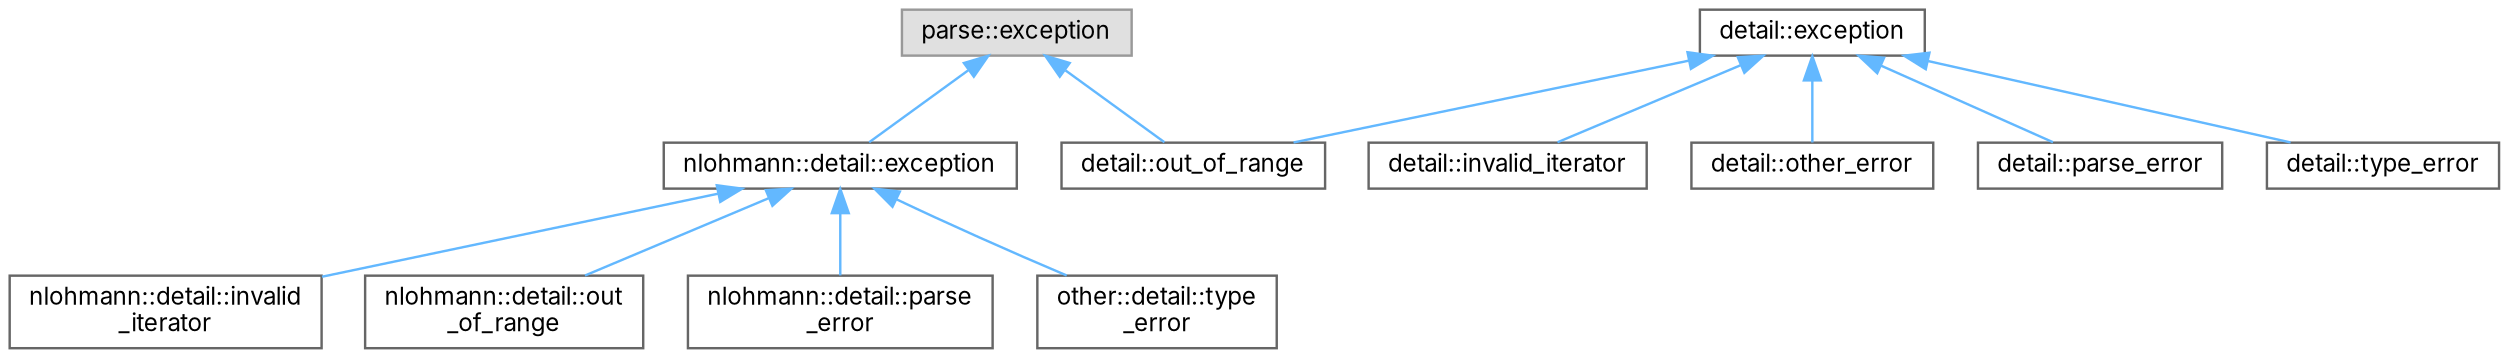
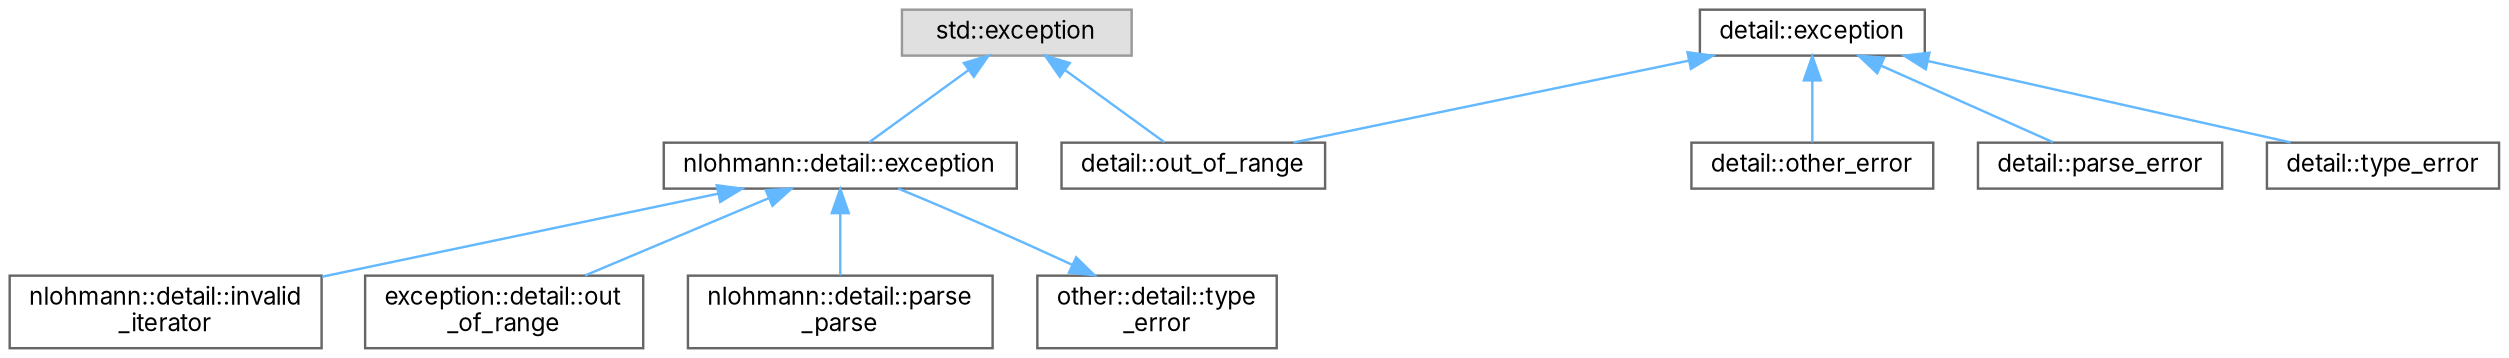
(1017, 33) -> (1017, 33)
(1508, 166) -> none
(981, 238) -> (985, 226)
(504, 312) -> (504, 312)
(840, 312) -> (840, 312)
